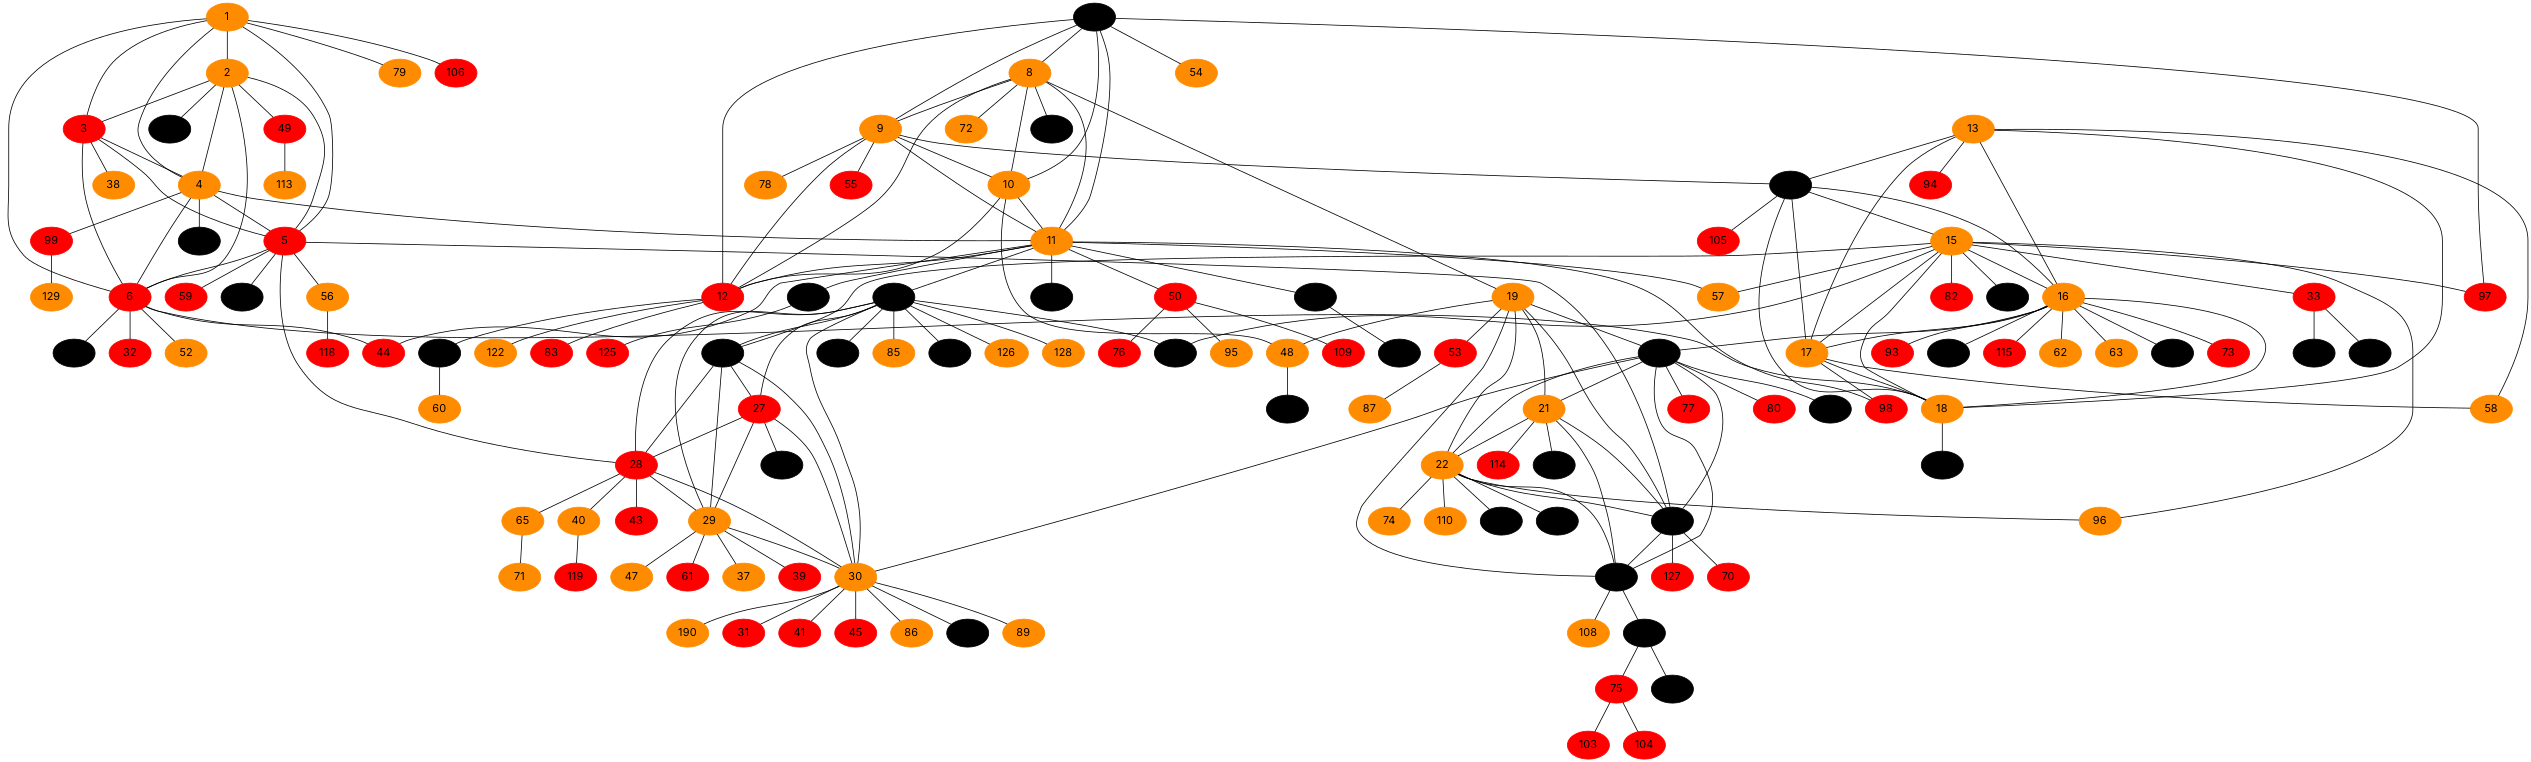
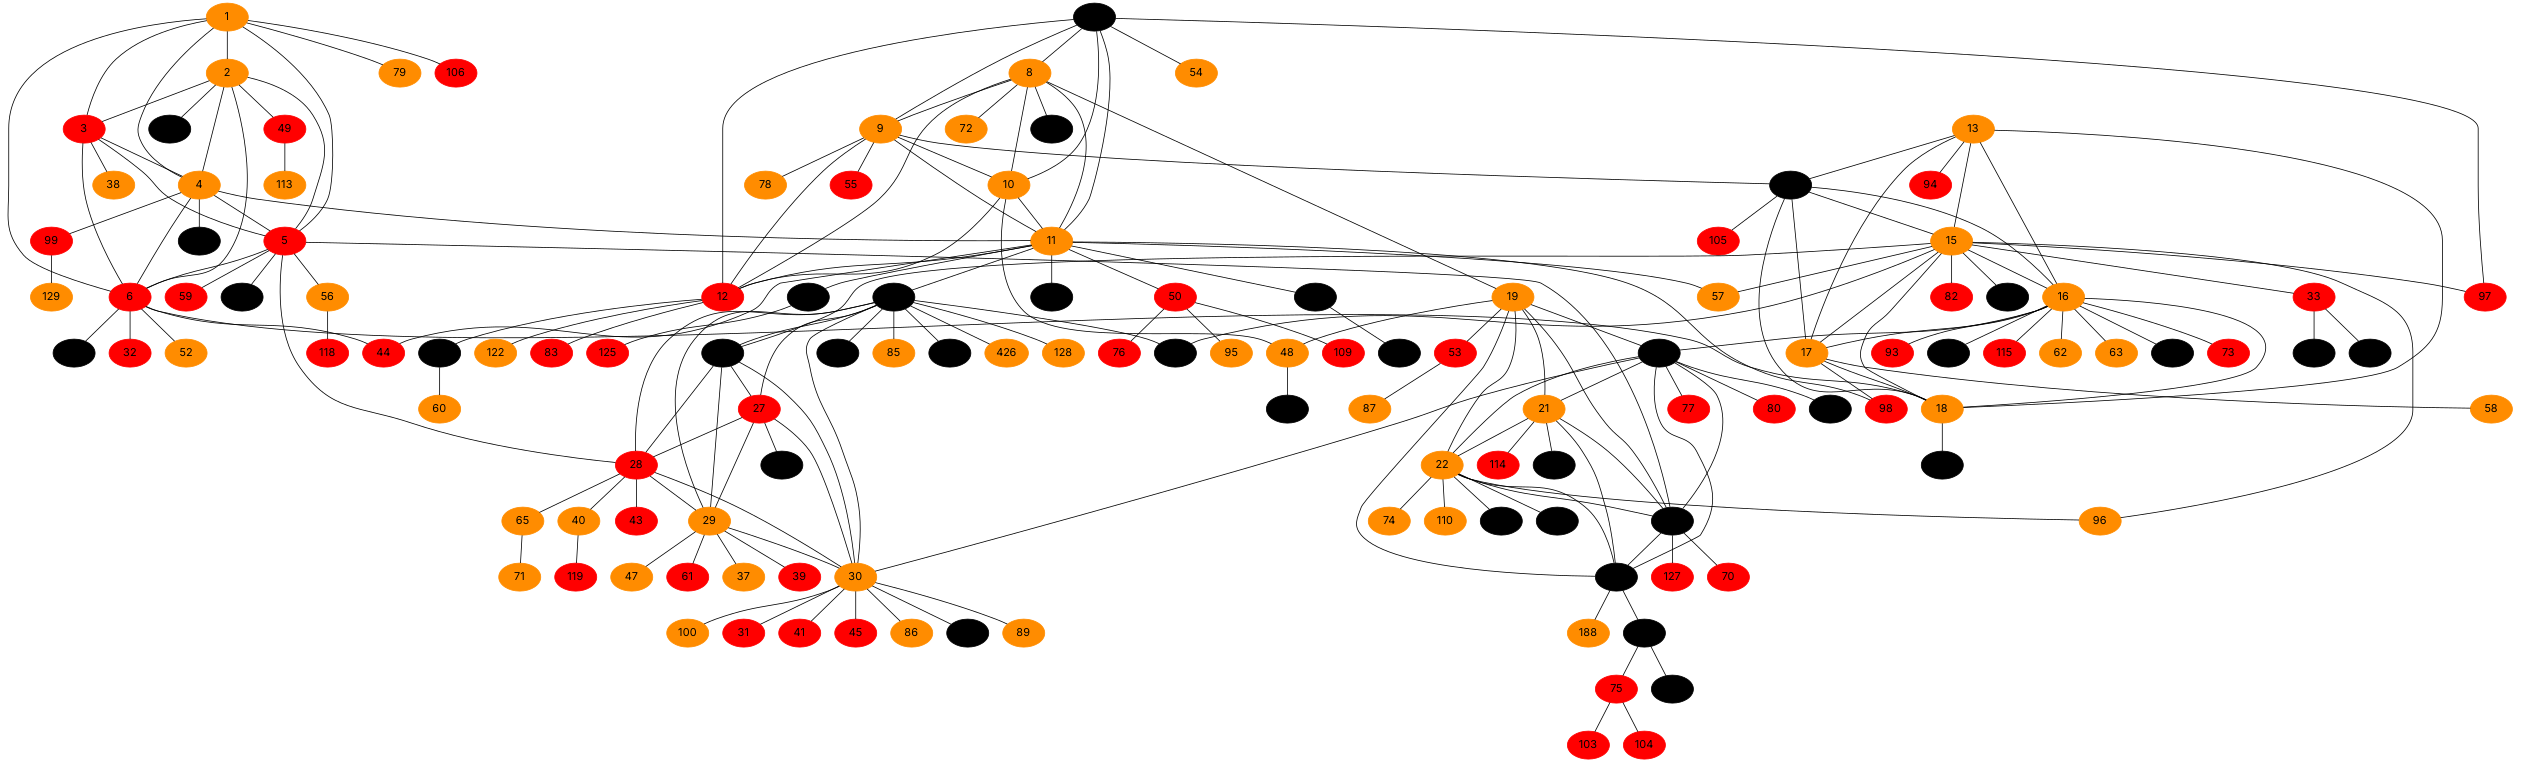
(2357, 152) -> (1963, 185)
(1007, 353) -> (1007, 353)
(688, 633) -> (688, 633)
(1588, 633) -> (1588, 633)
